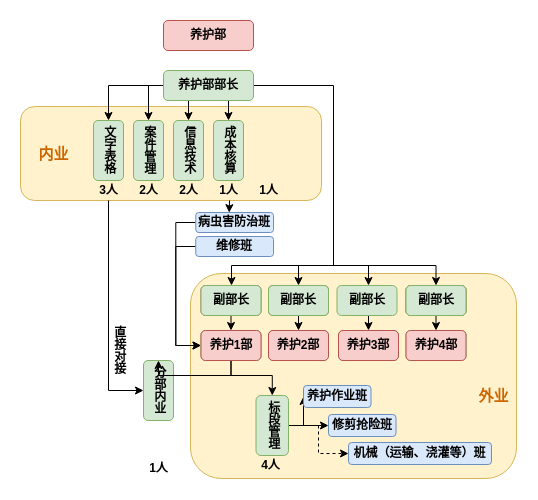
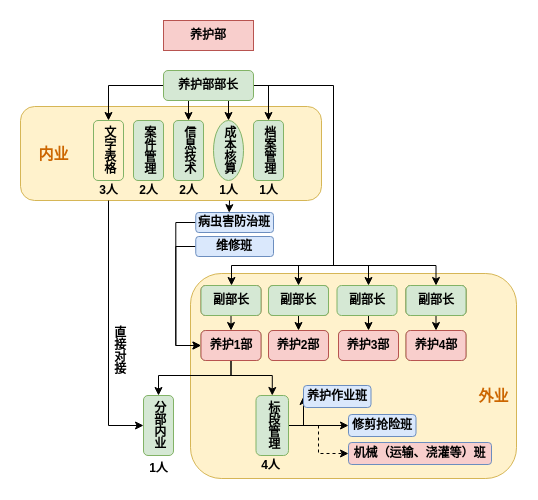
(209, 36) -> (209, 36)
(149, 100) -> none
none -> (269, 100)
(109, 151) -> (109, 151)
(229, 151) -> (229, 151)
none -> (269, 151)
(159, 391) -> (159, 426)
(362, 426) -> (382, 426)
(420, 454) -> (420, 454)
